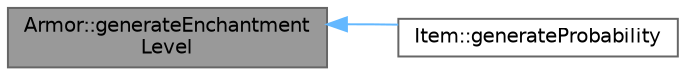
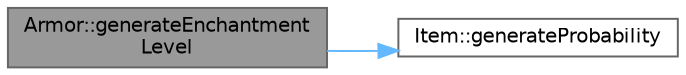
(373, 24) -> (352, 51)
